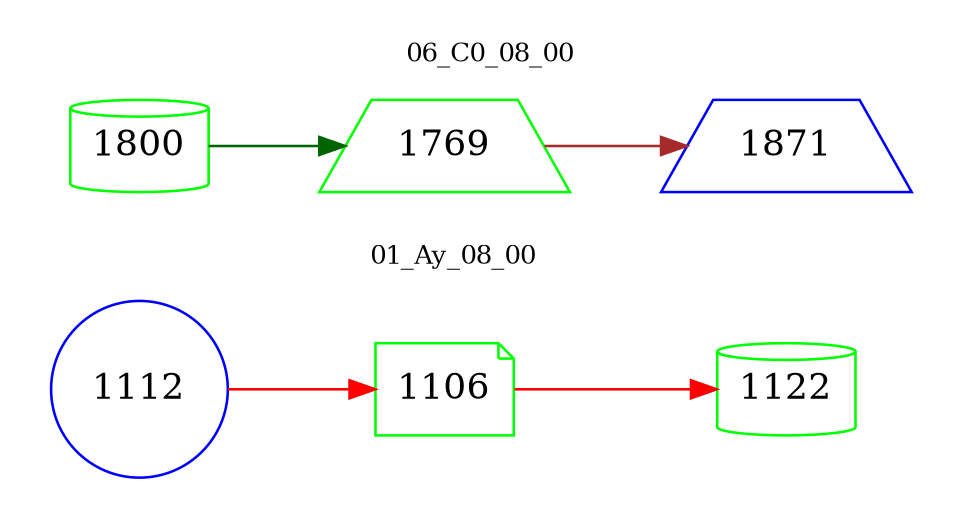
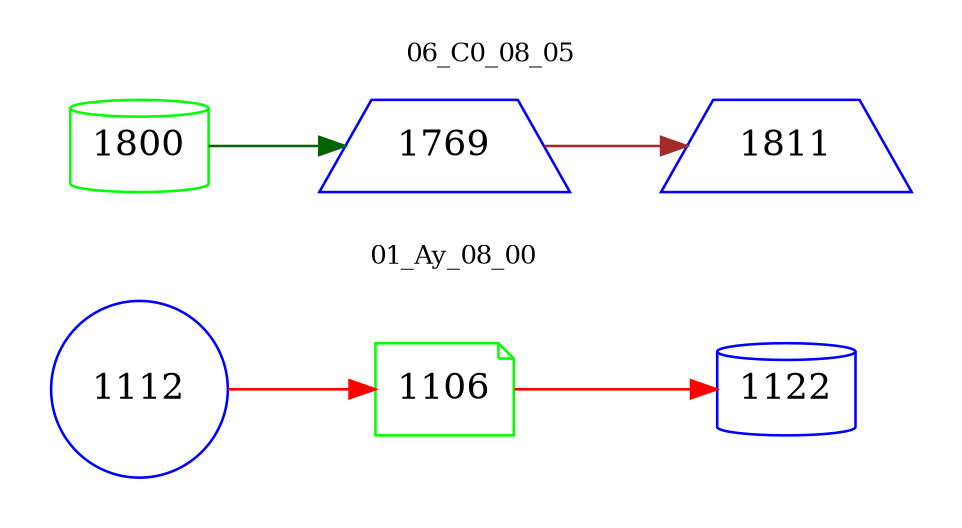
(491, 55) -> (491, 55)
(445, 146) -> (445, 146)
(786, 146) -> (786, 146)
(786, 389) -> (786, 389)
